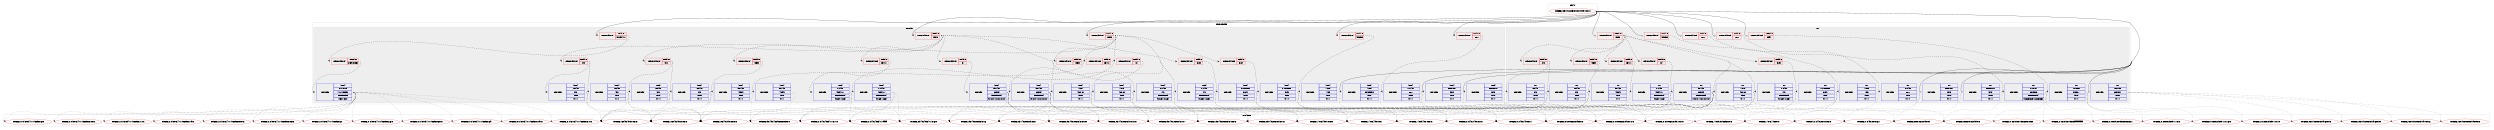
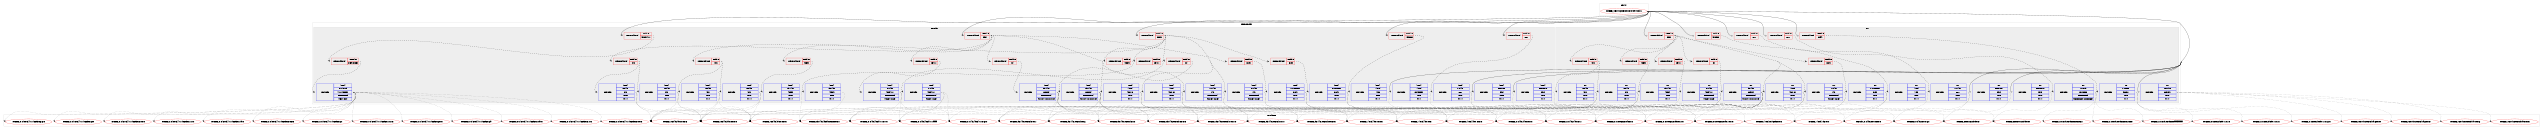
none -> (377, 122)
(924, 122) -> (973, 122)
